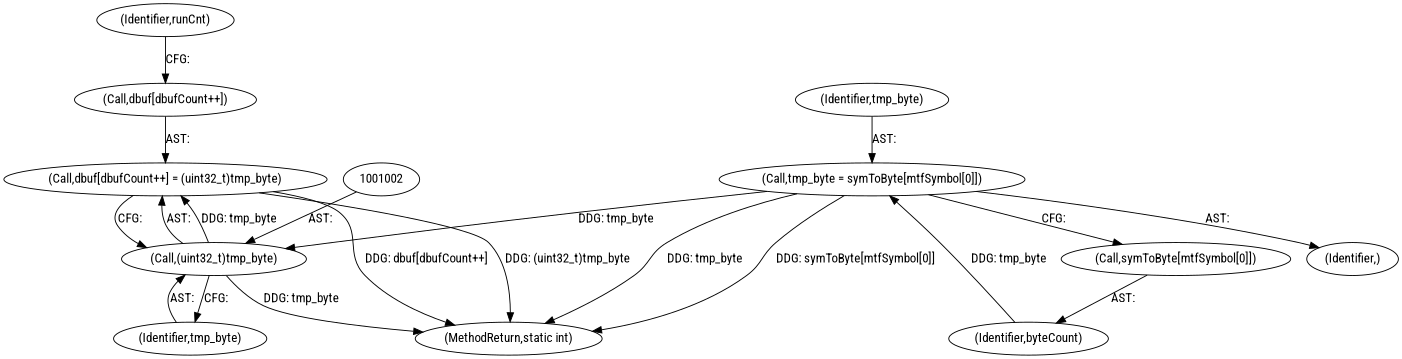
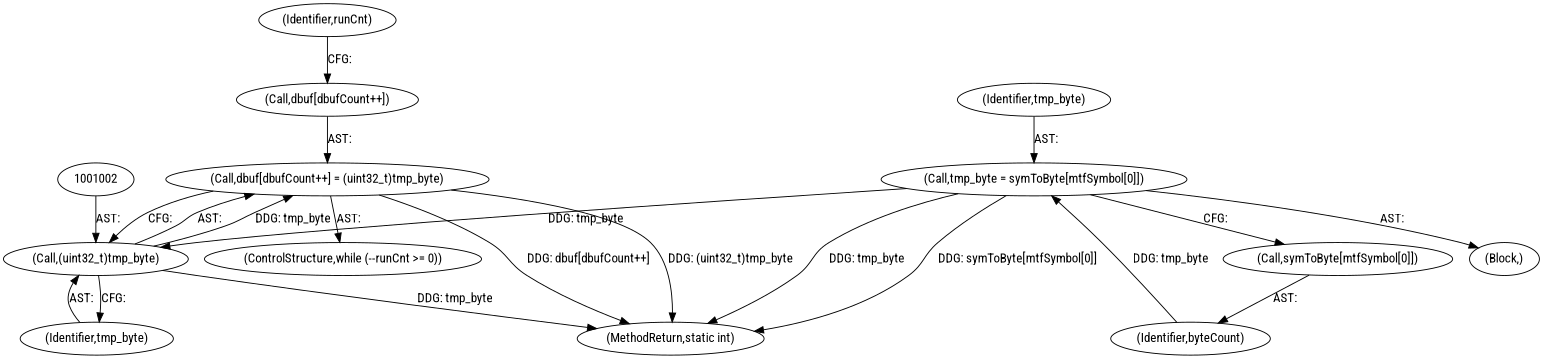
none -> (343, 259)
(1353, 259) -> (1504, 259)
